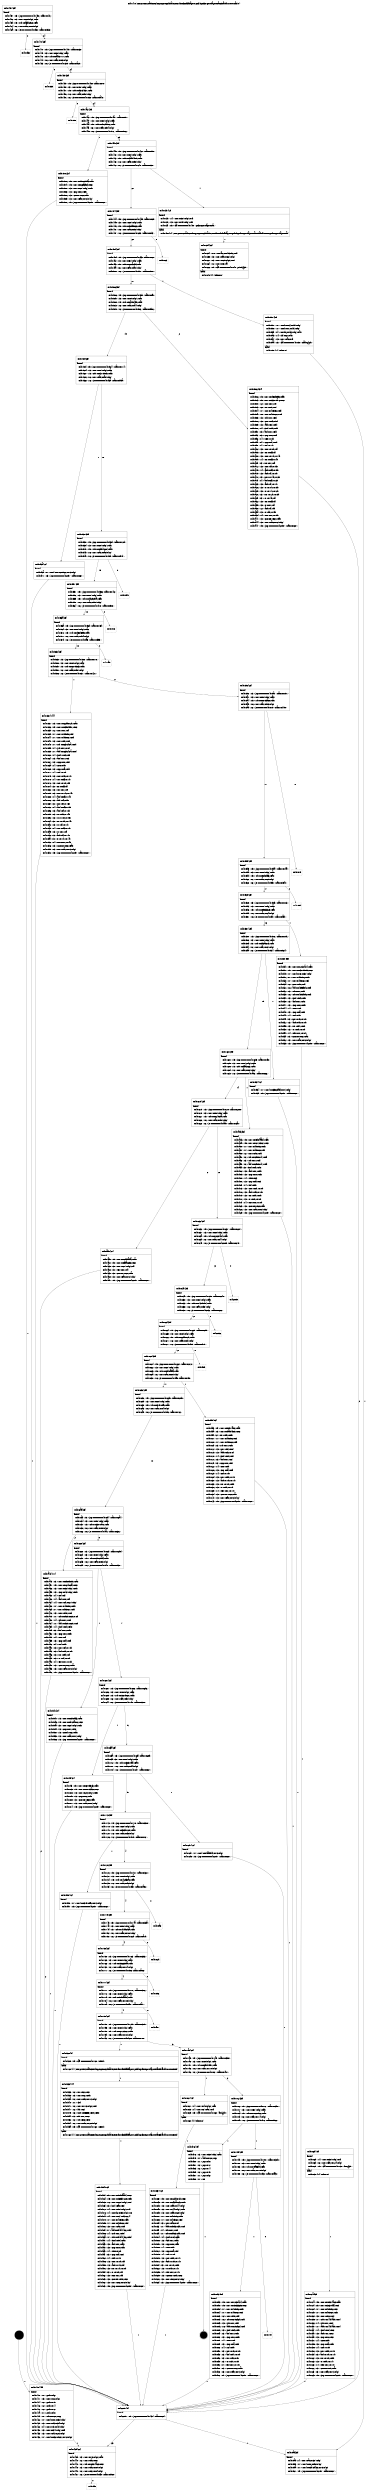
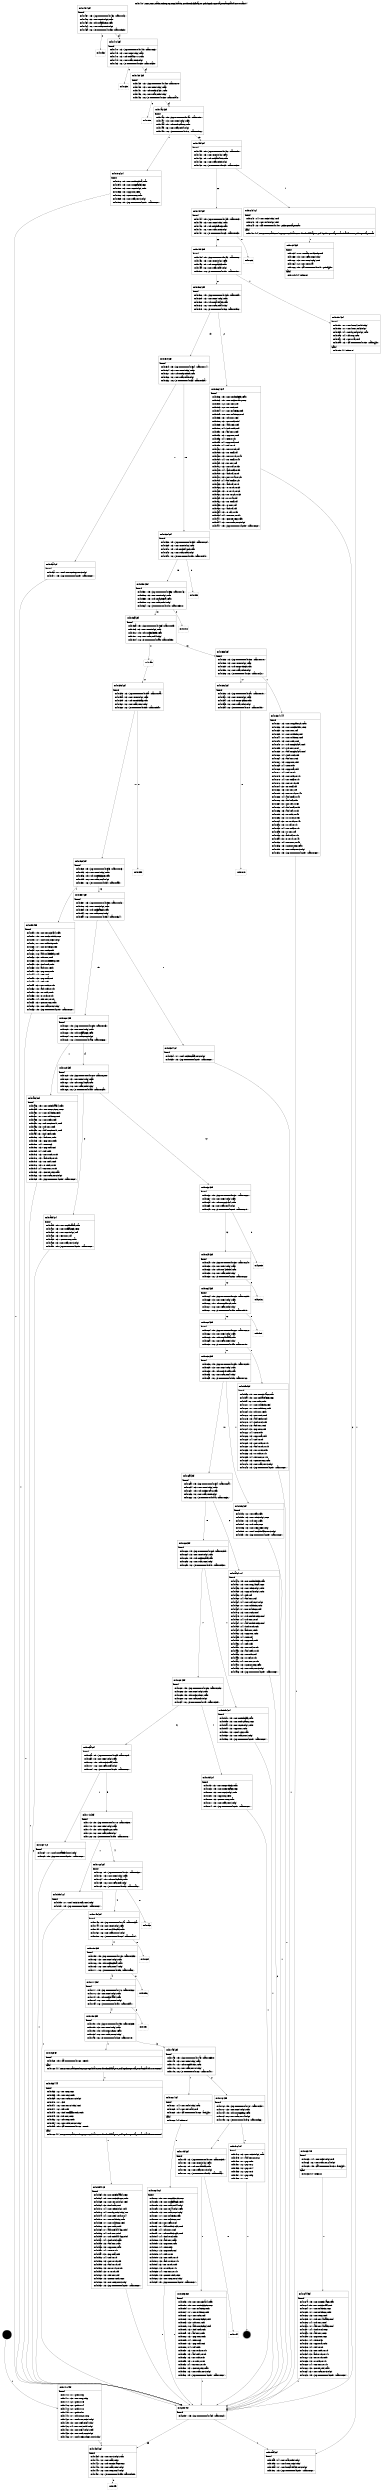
(264, 784) -> (145, 674)
none -> (259, 1521)
